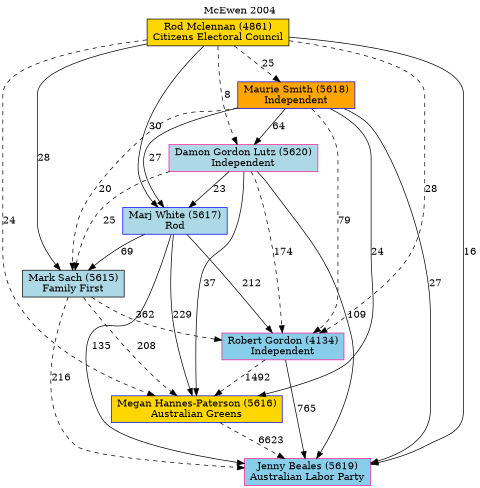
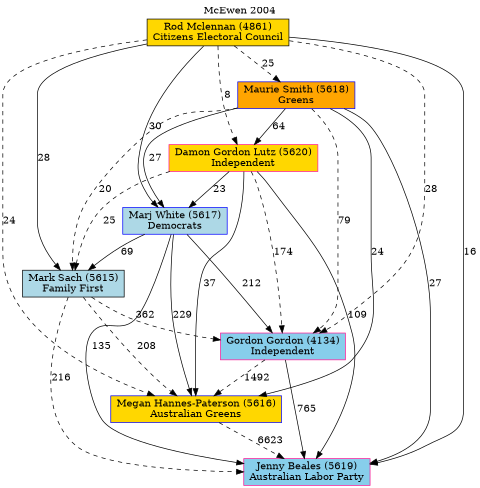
(296, 95) -> (296, 95)
(243, 158) -> (243, 158)
(175, 221) -> (175, 221)
(283, 346) -> (283, 346)
